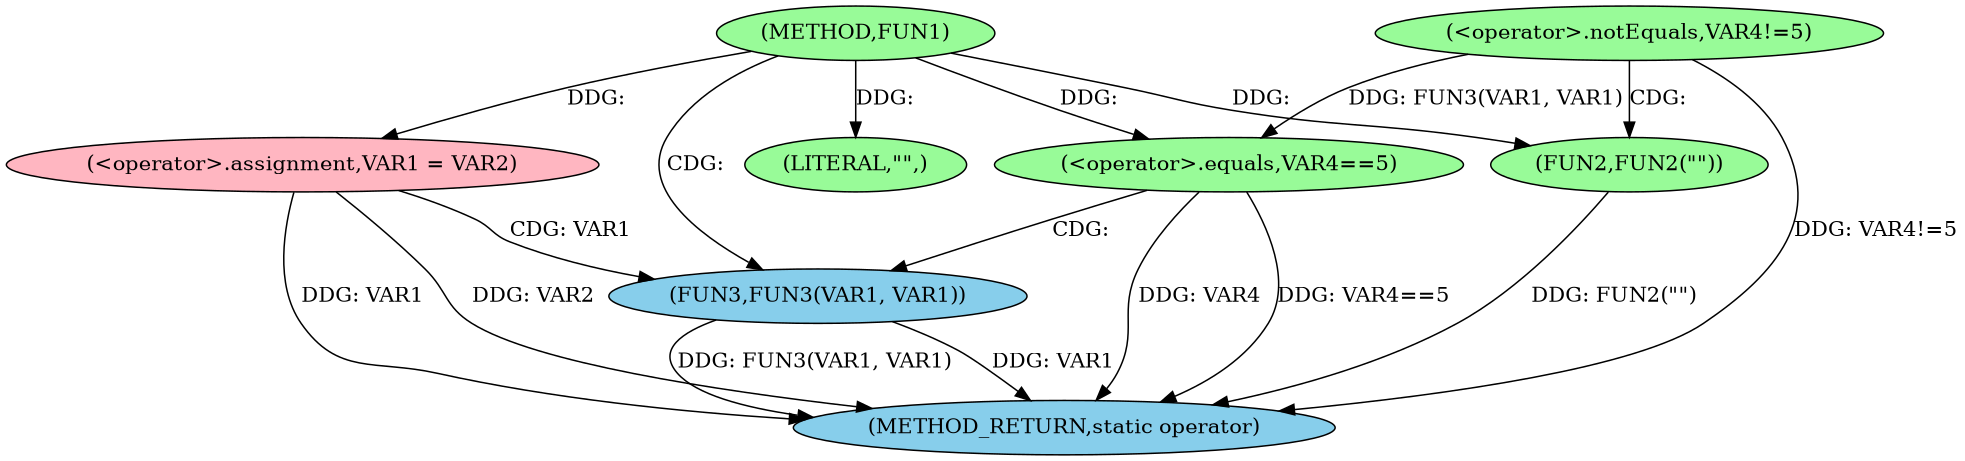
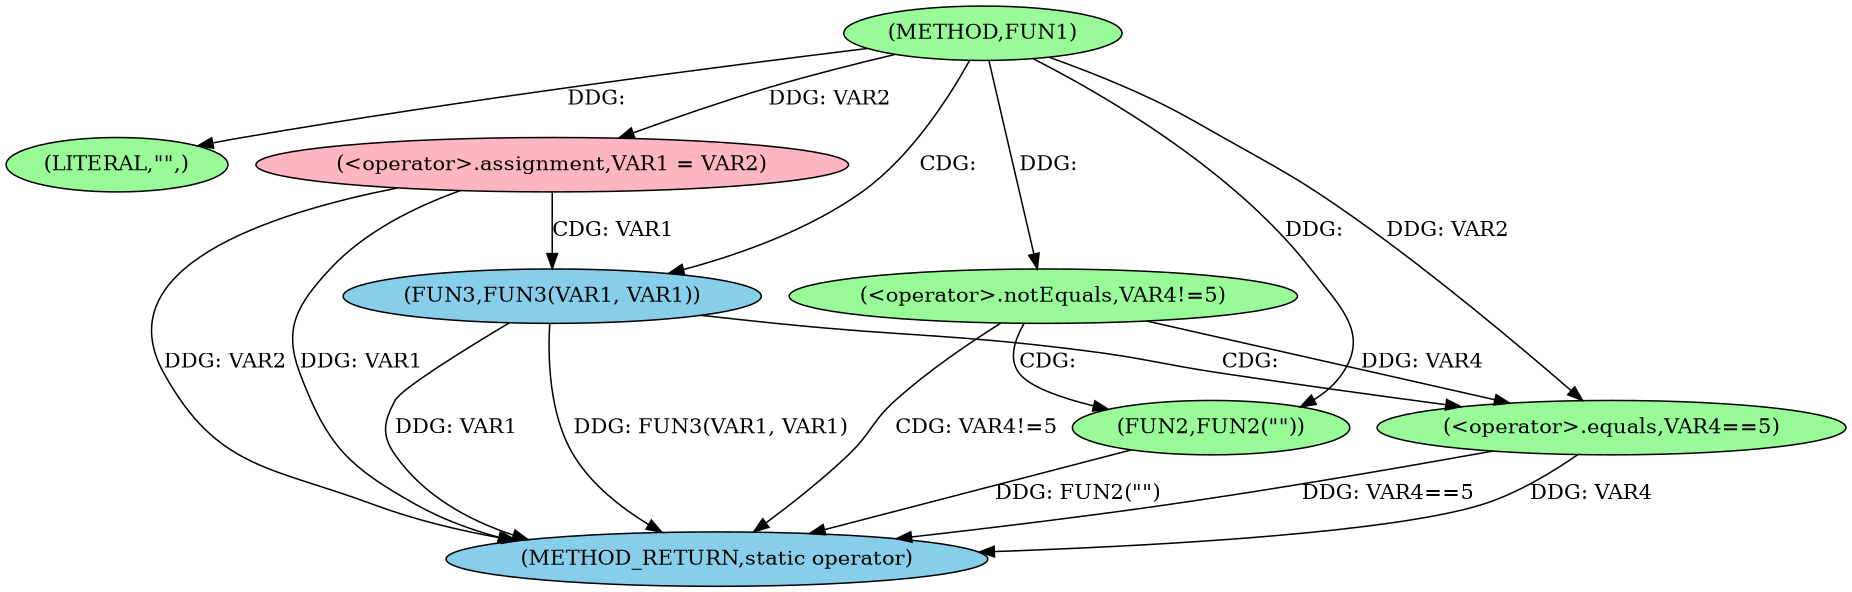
(600, 99) -> (830, 99)
(1092, 99) -> (1448, 230)
(1486, 99) -> (1423, 362)
none -> (1011, 157)
(1026, 227) -> (1075, 349)
(1876, 230) -> (977, 428)
